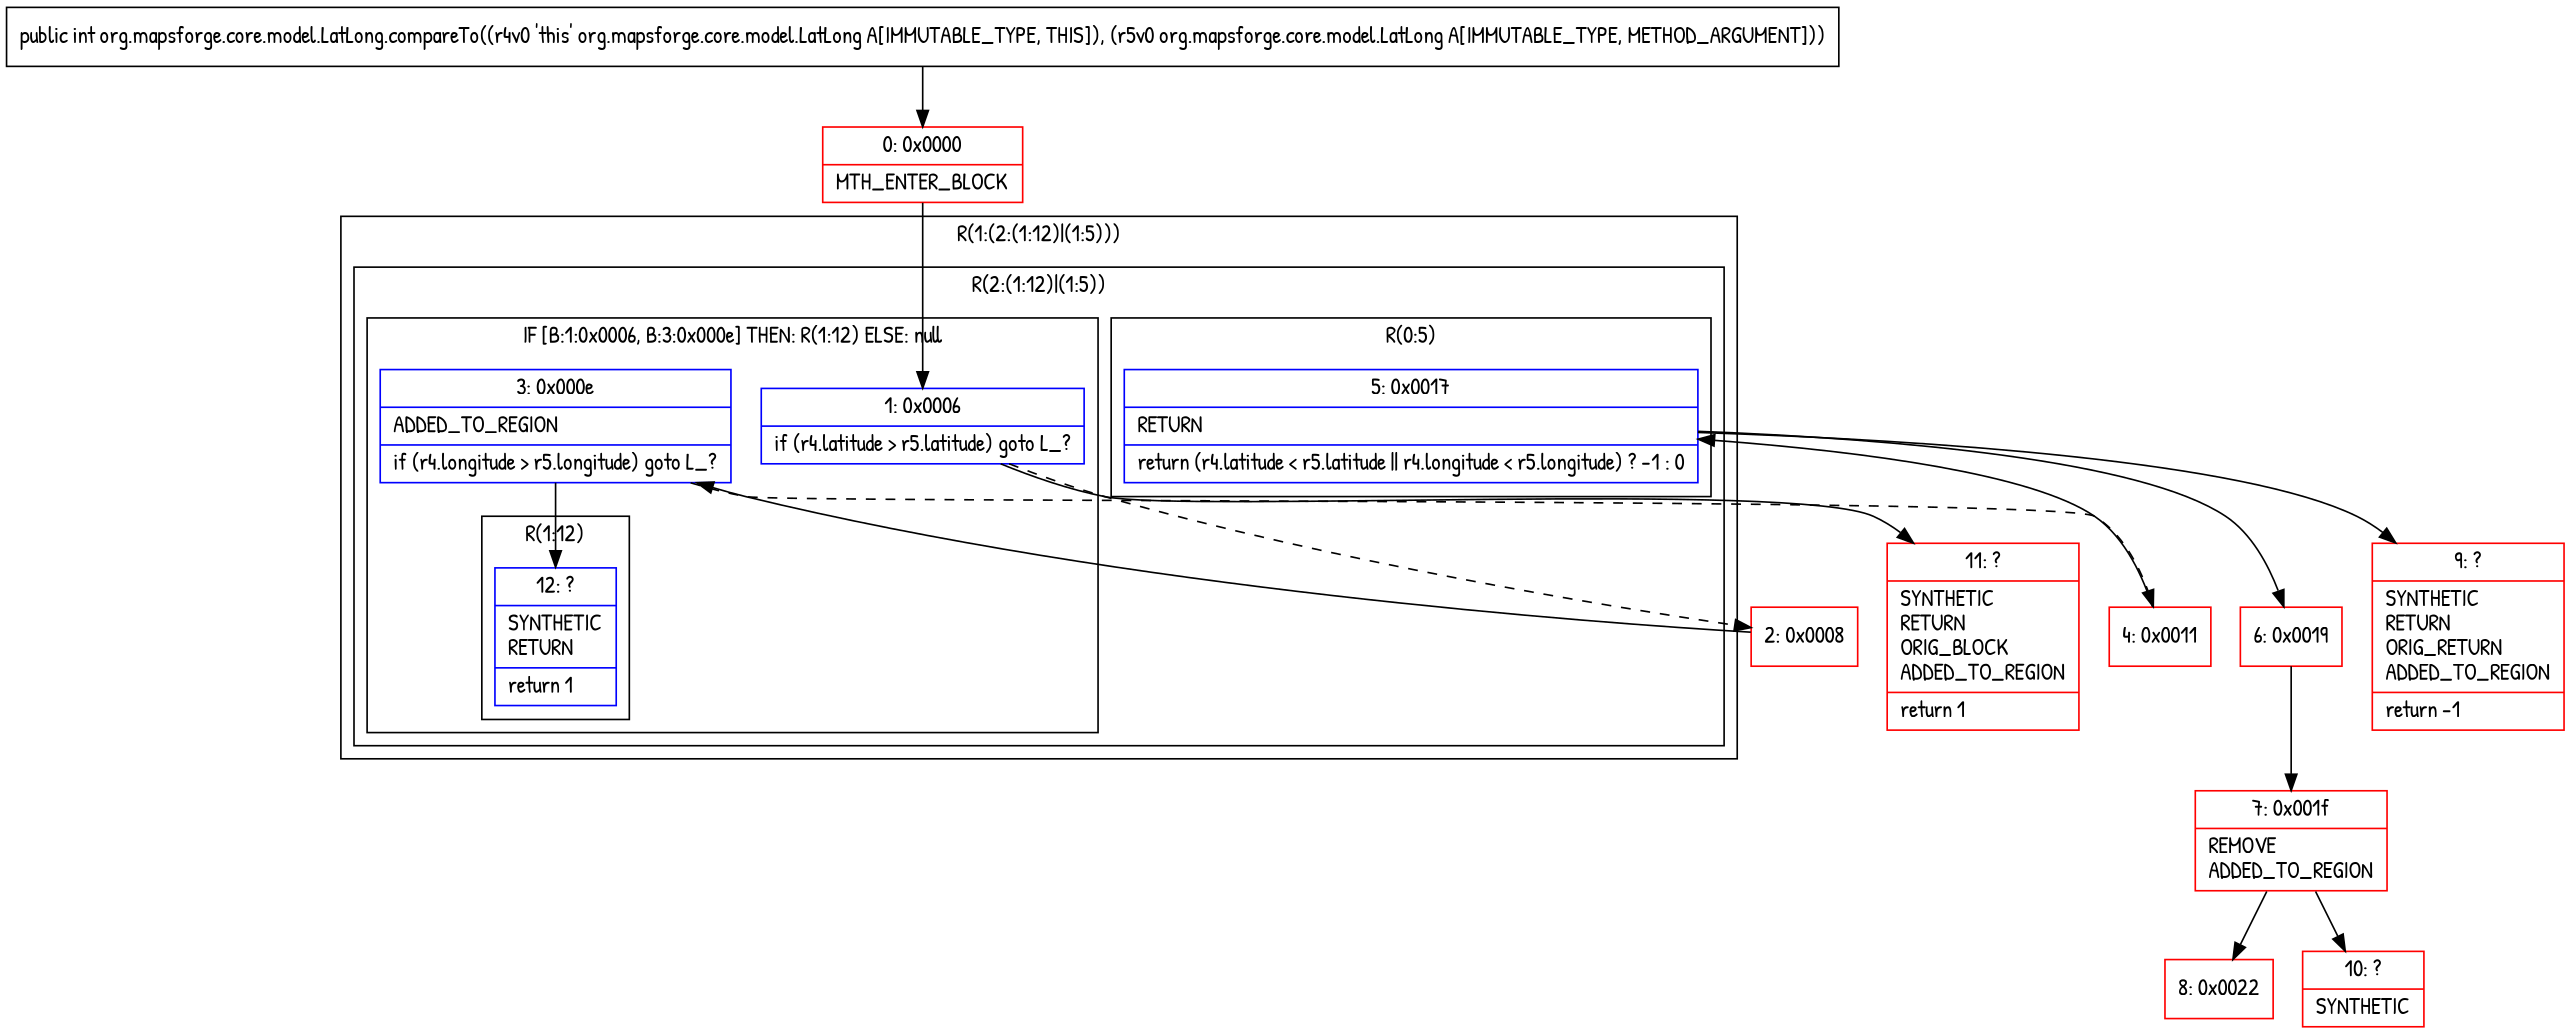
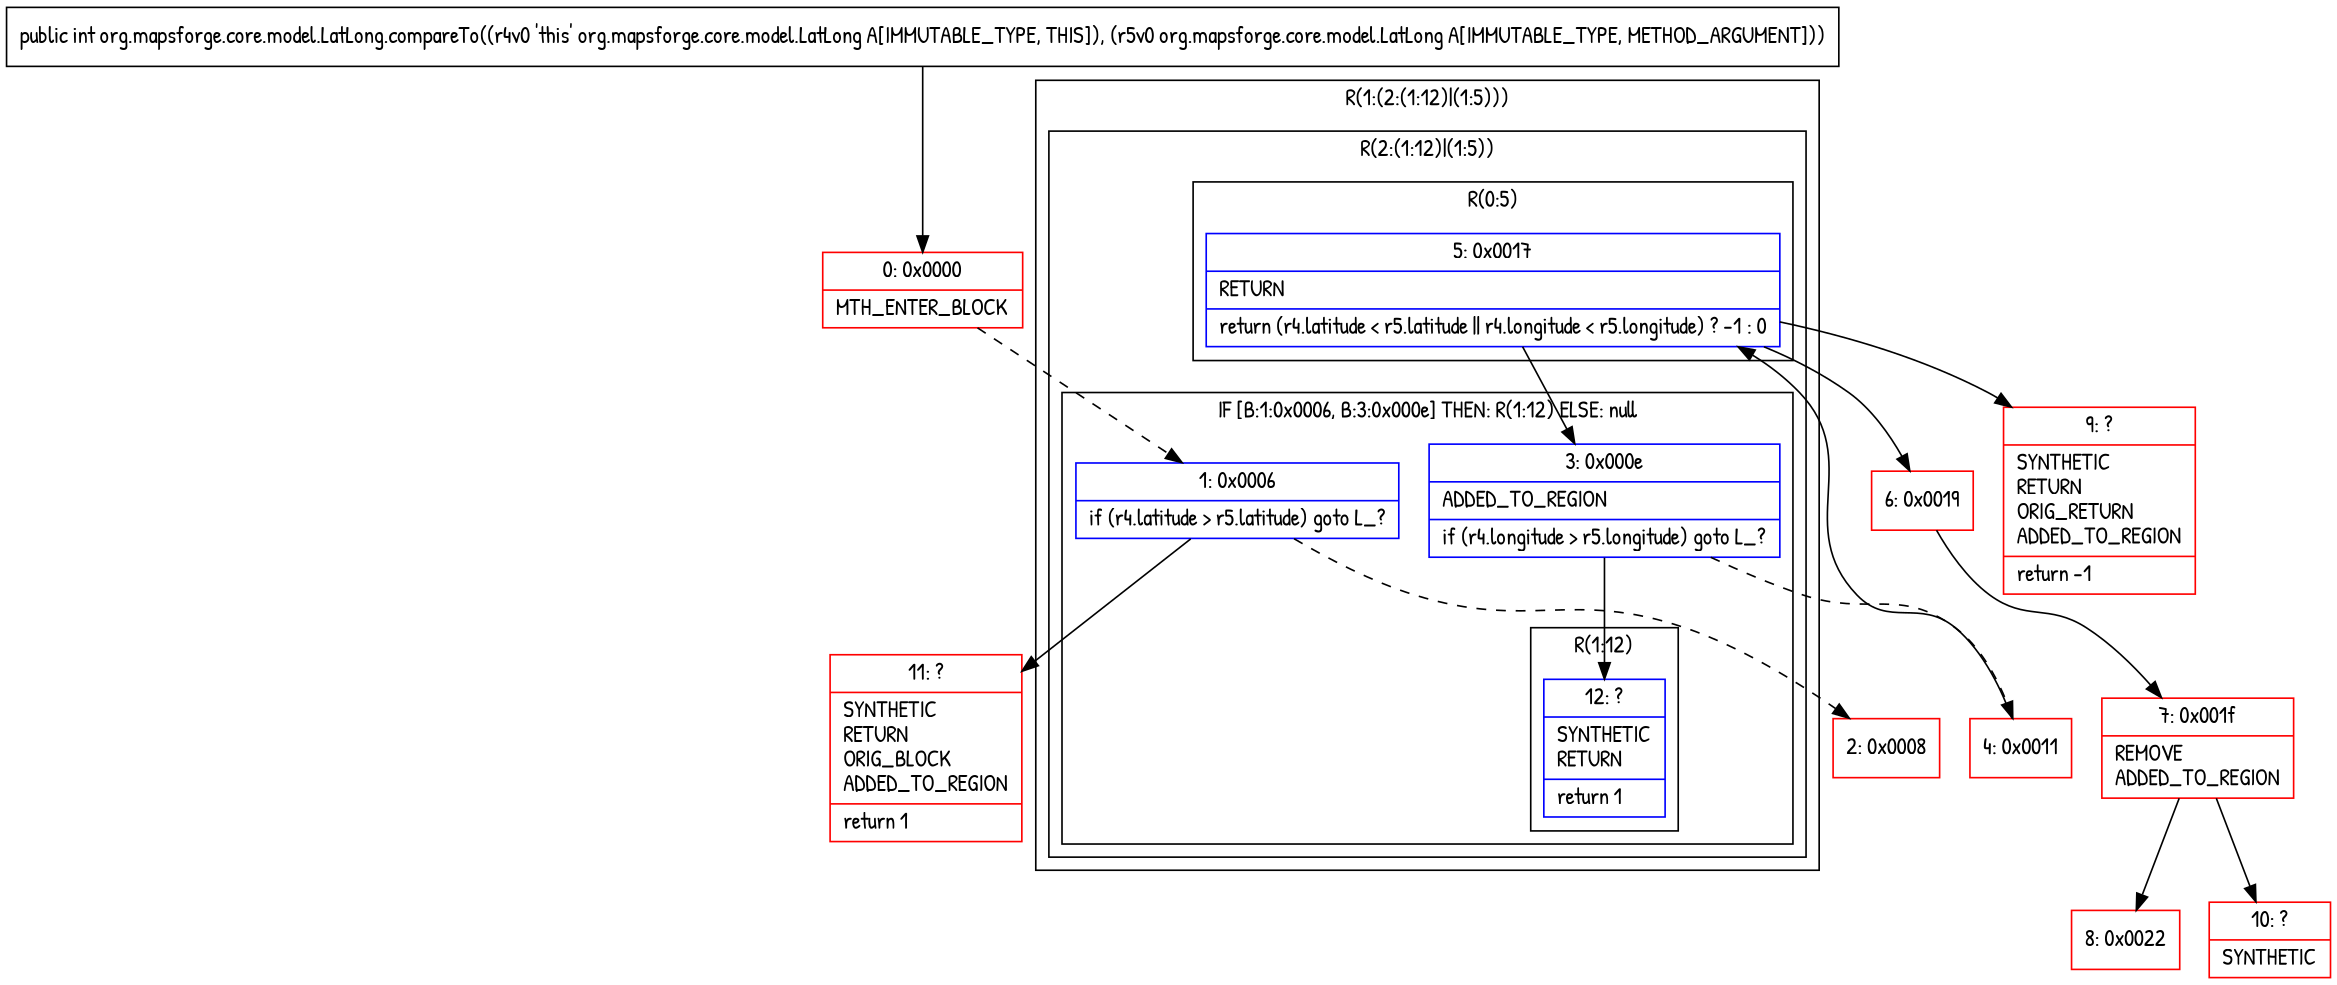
(923, 287) -> (1092, 403)
(1229, 583) -> (1541, 382)
